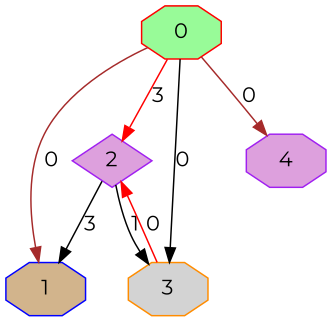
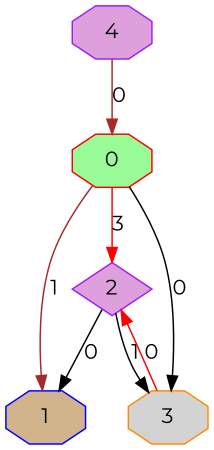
(230, 90) -> (112, 89)
(52, 161) -> (55, 289)
(91, 225) -> (91, 353)
